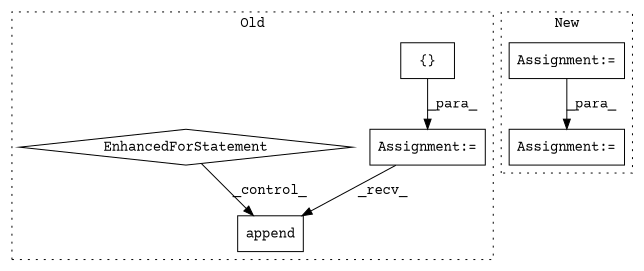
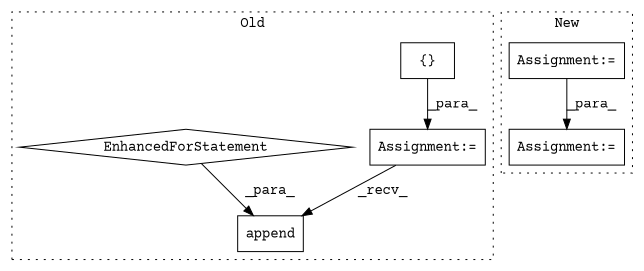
(270, 190) -> (270, 190)
